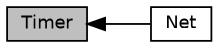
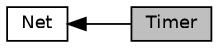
(128, 24) -> (109, 24)
